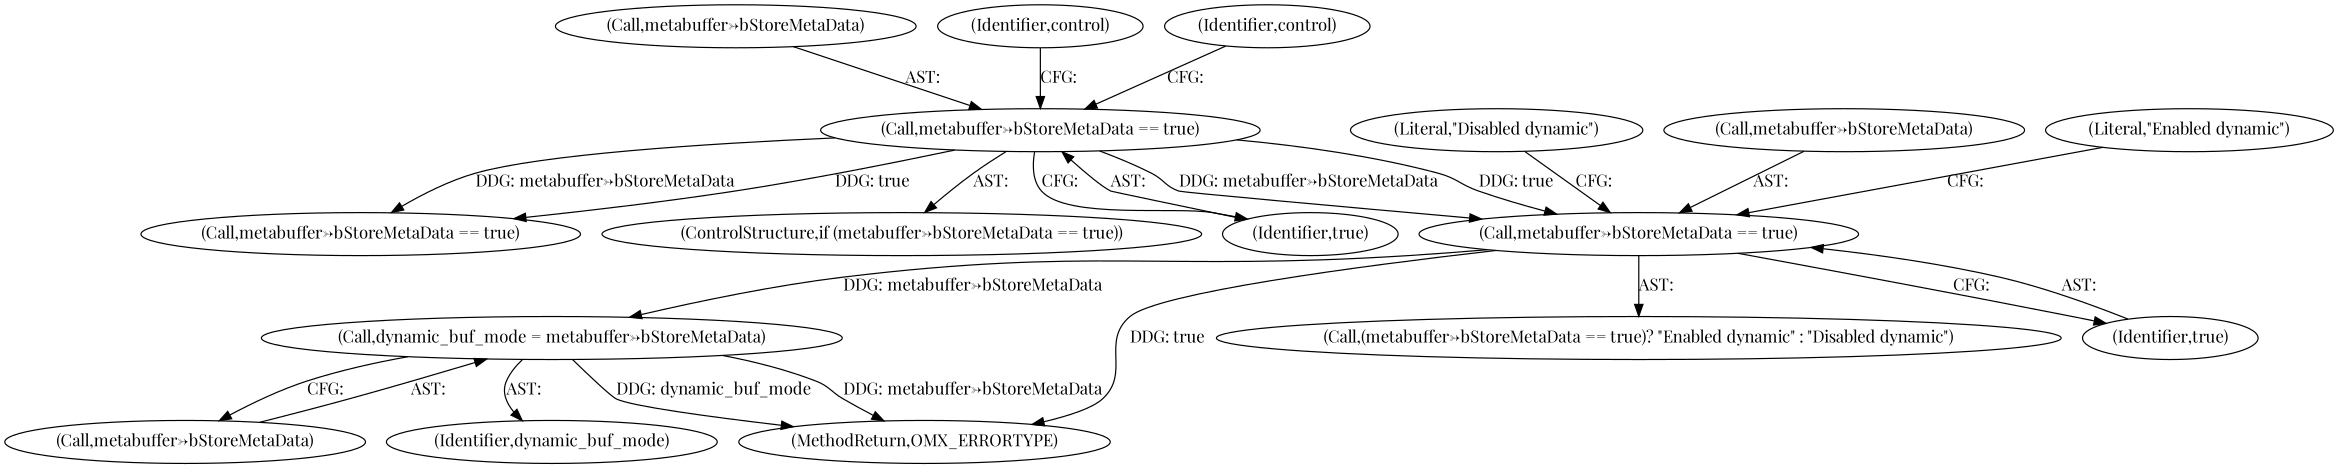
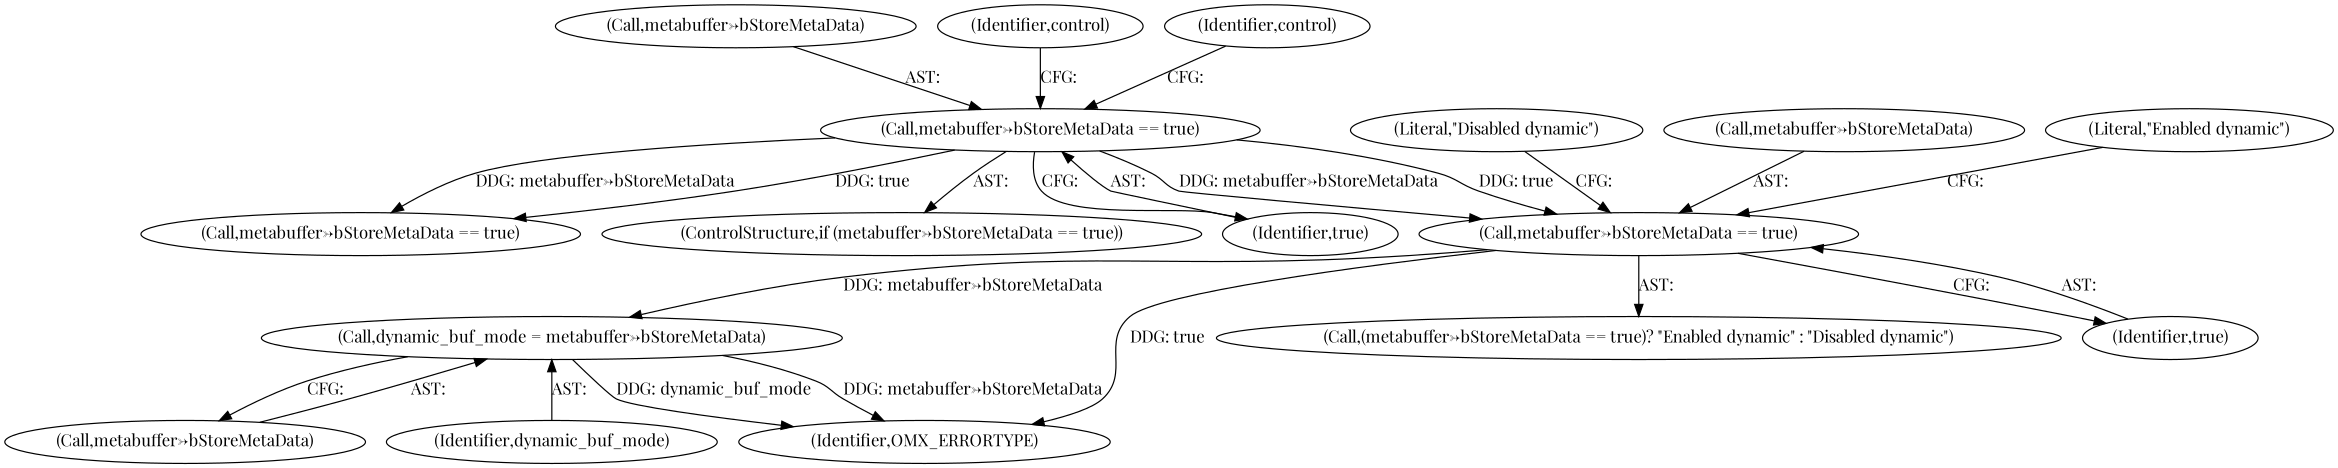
(505, 384) -> (552, 396)
(924, 442) -> (924, 442)
